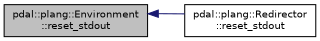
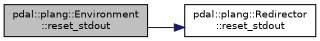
(171, 14) -> (161, 28)
